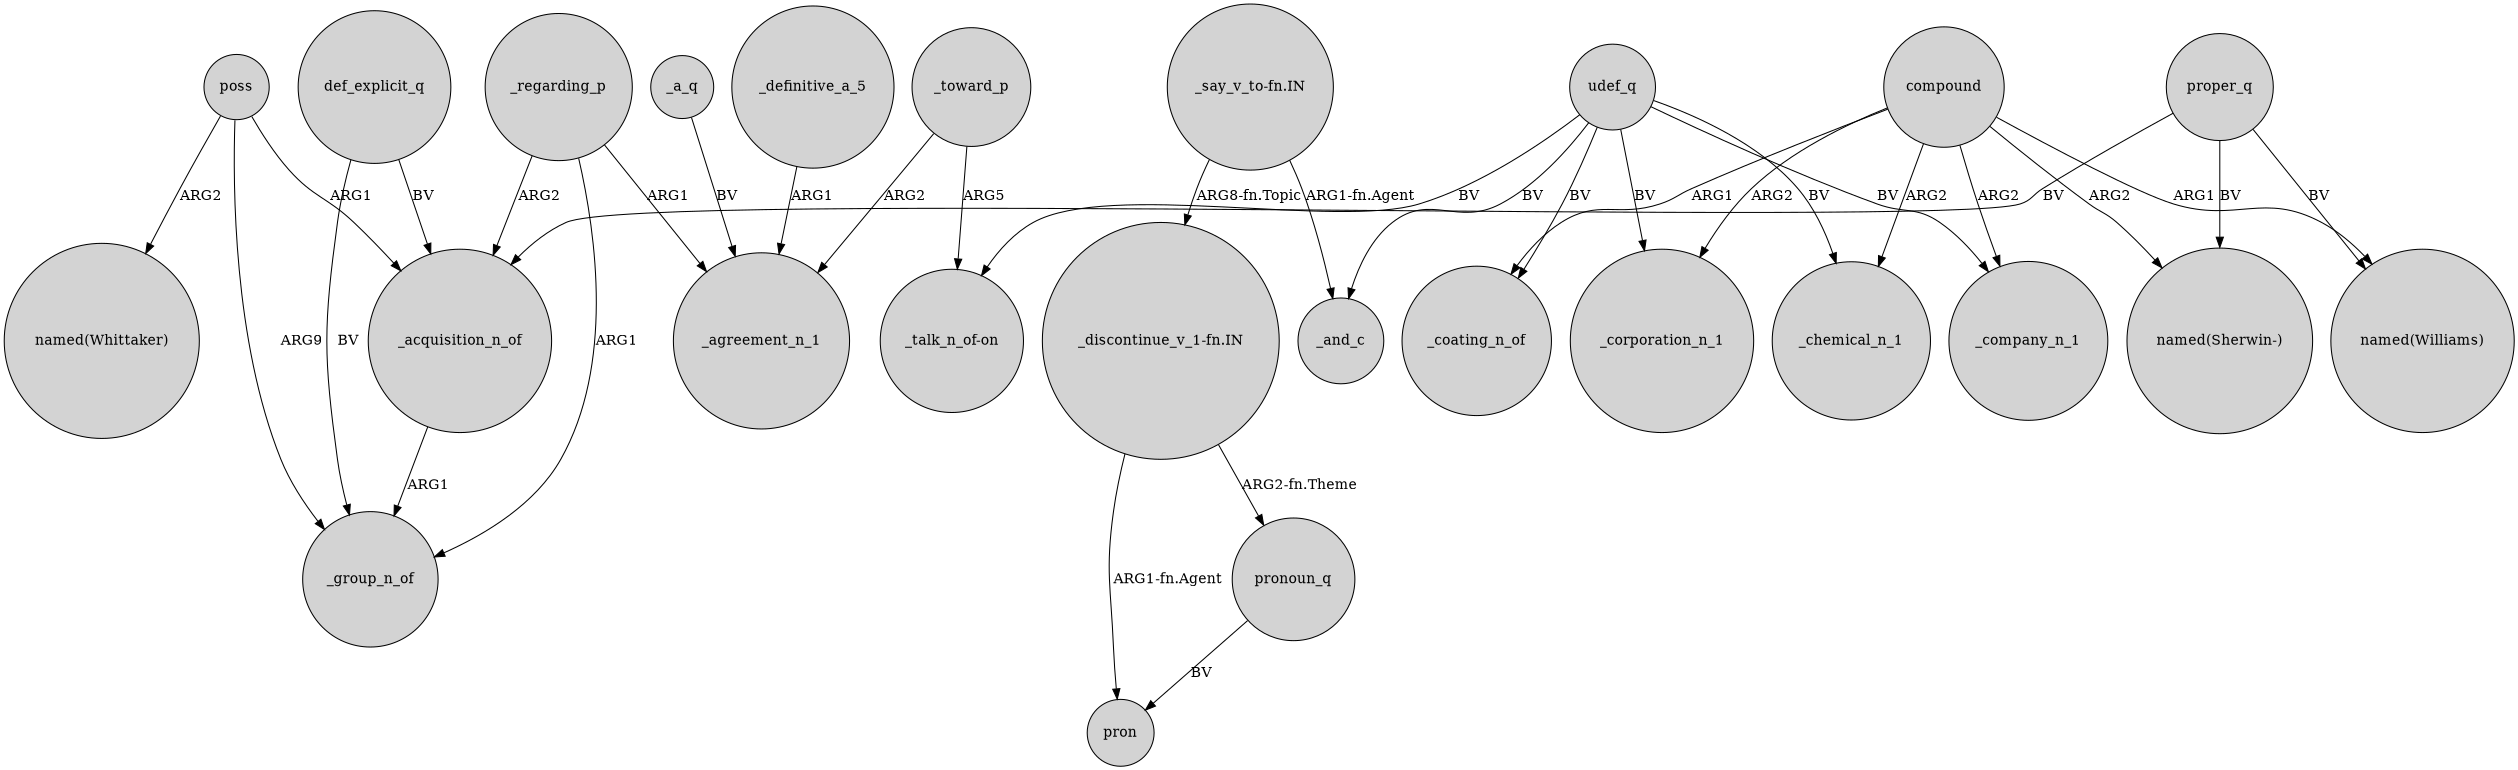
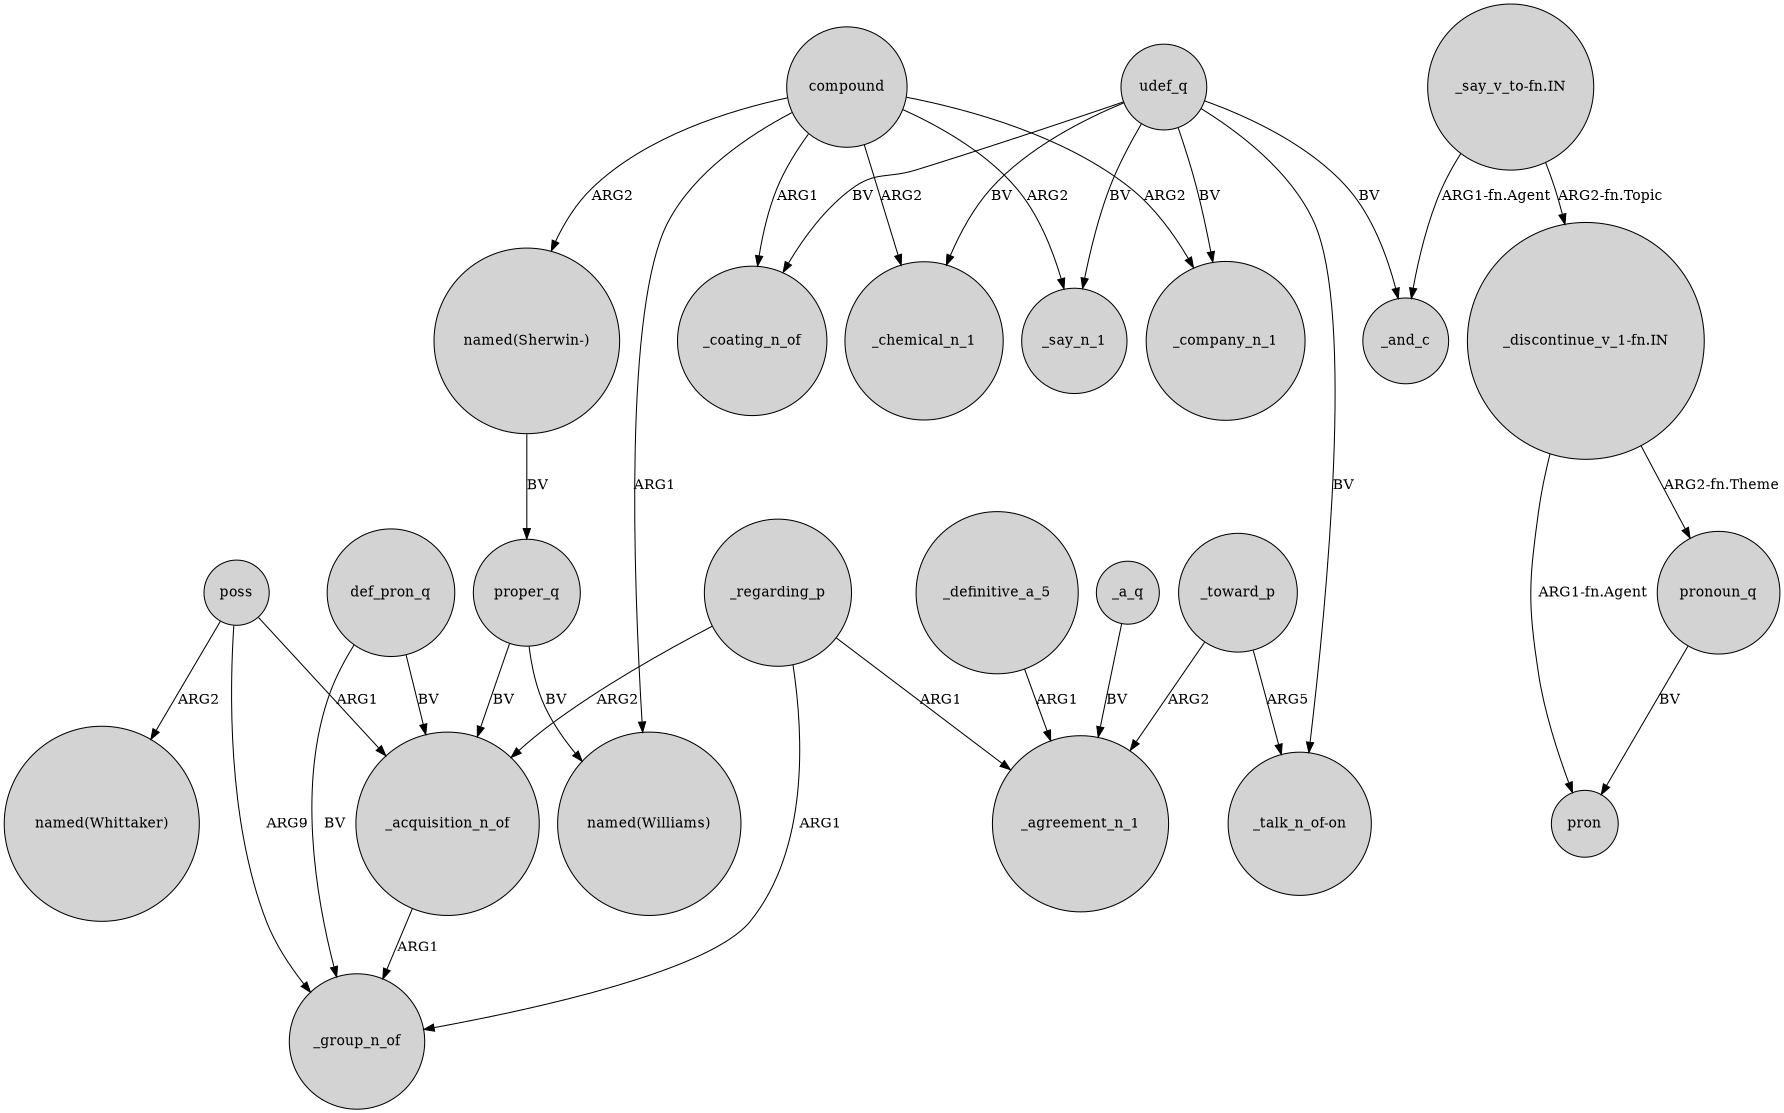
(375, 87) -> (391, 593)
(2220, 189) -> (527, 481)
(1249, 196) -> (1611, 196)
(1662, 341) -> (1074, 341)
